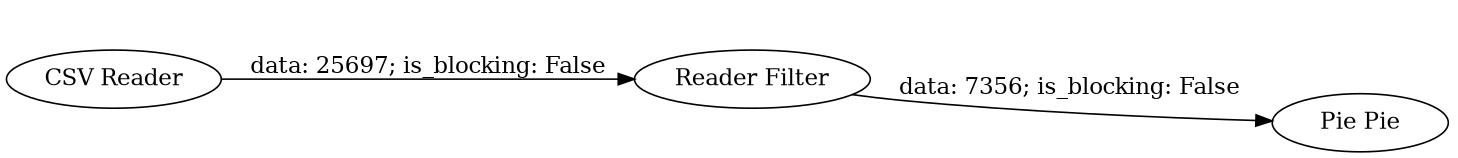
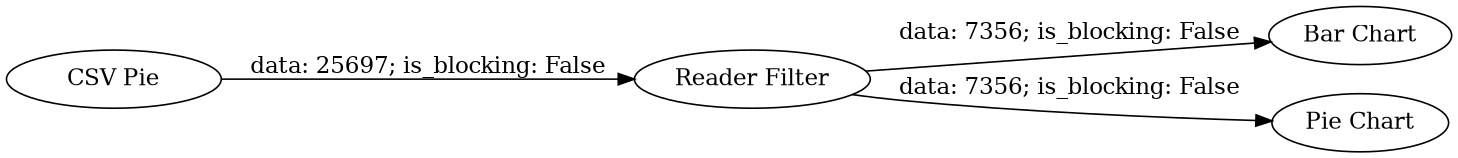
none -> (1360, 36)
(114, 79) -> (114, 79)
(1360, 123) -> (1360, 123)
